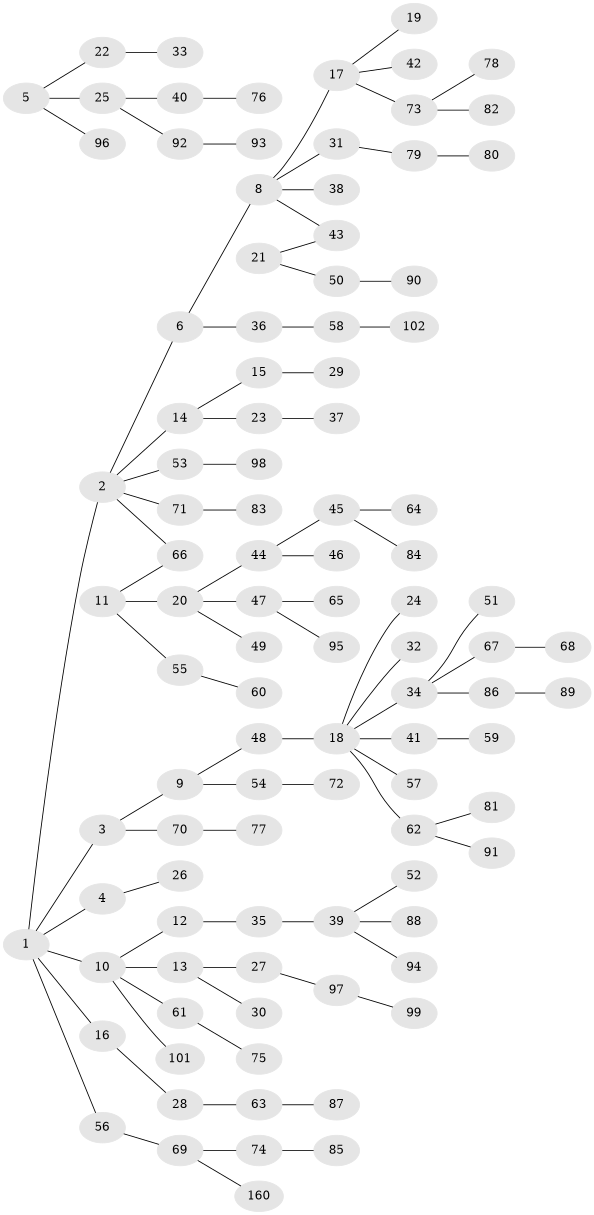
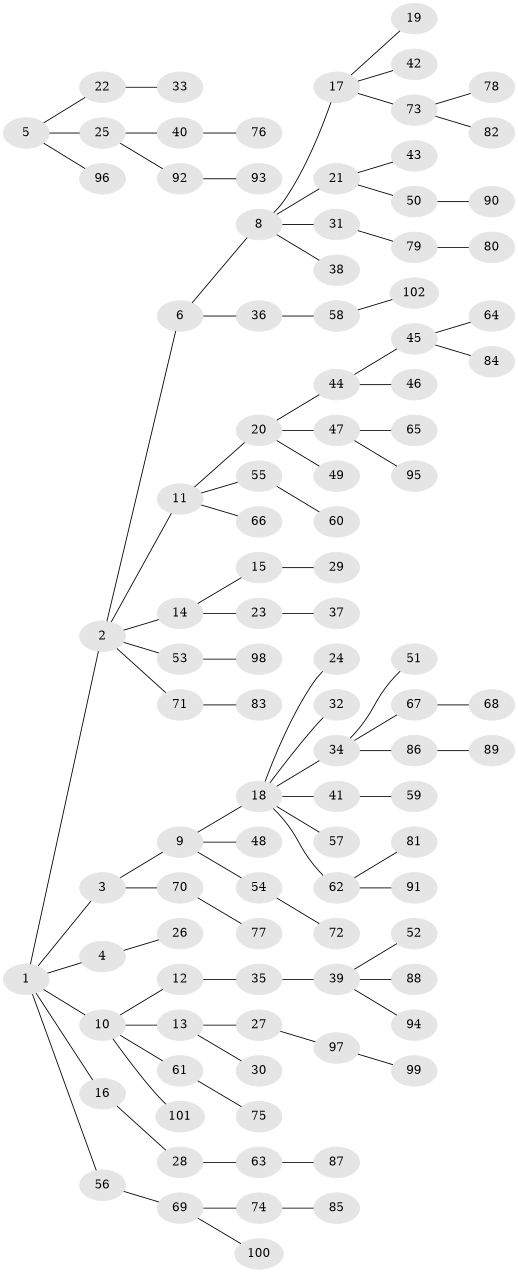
(298, 213) -> (298, 202)
(141, 522) -> (141, 568)
(298, 739) -> (220, 819)
(259, 1196) -> (259, 1254)
